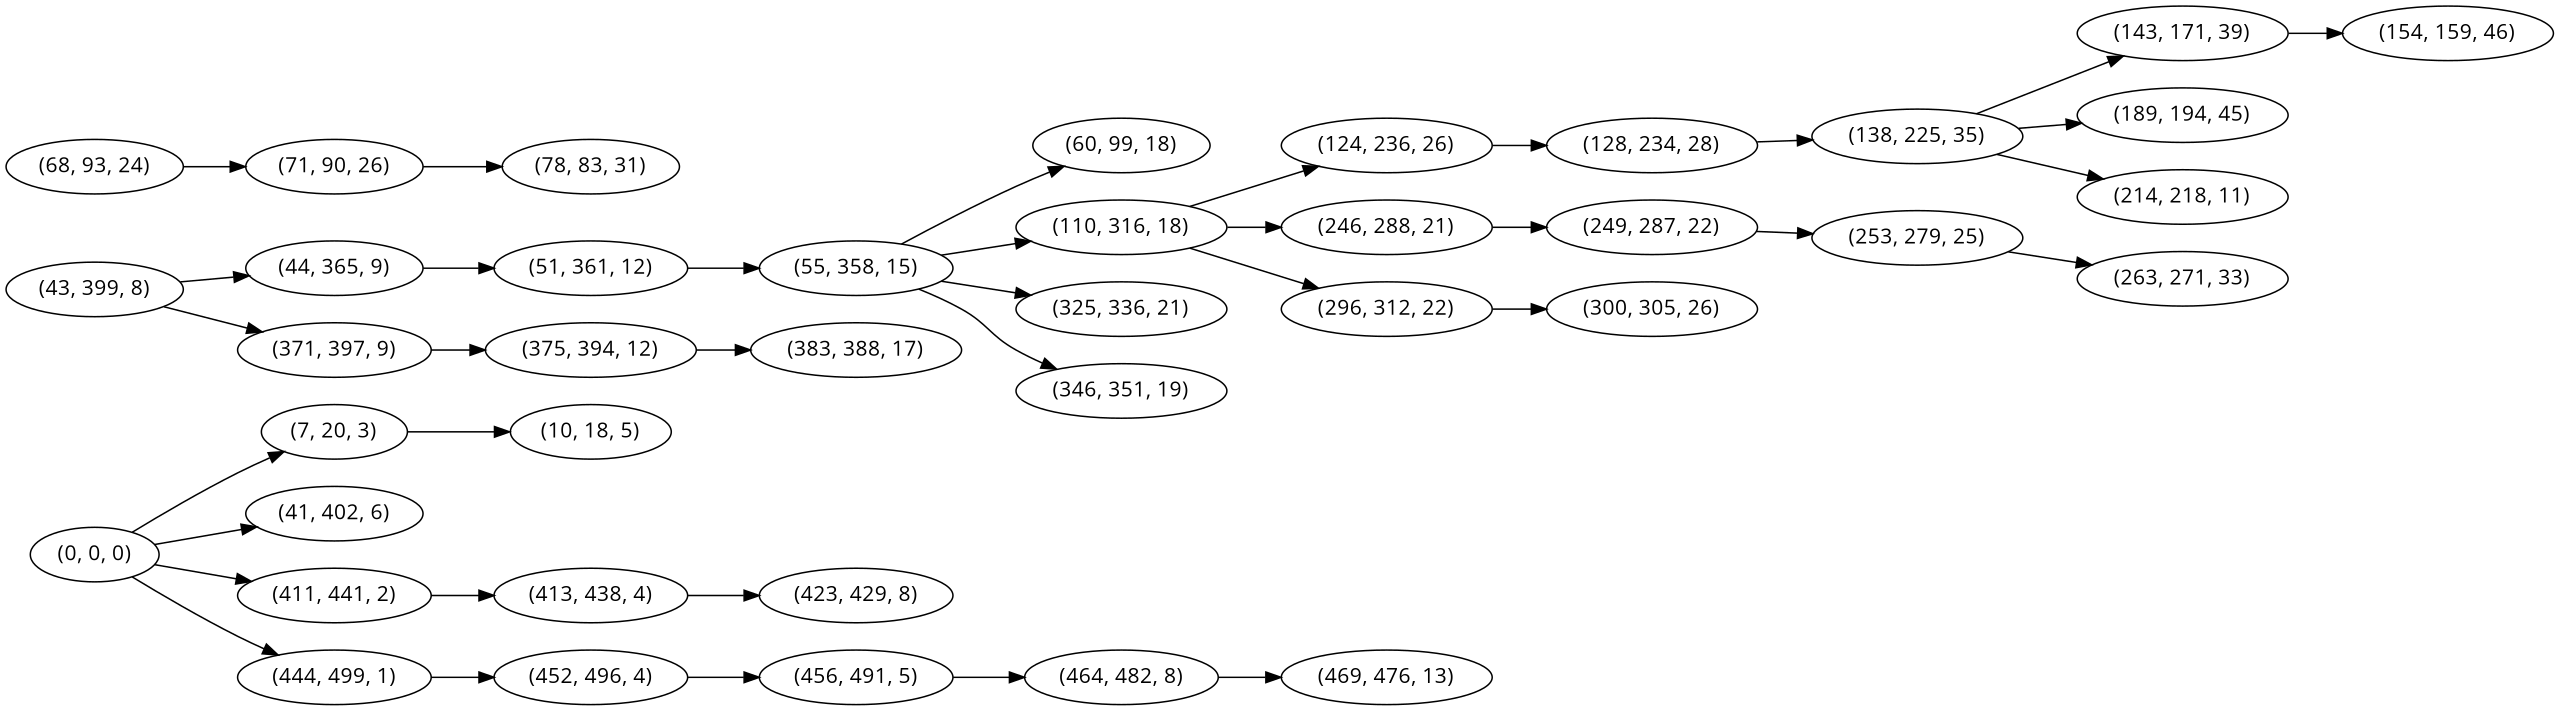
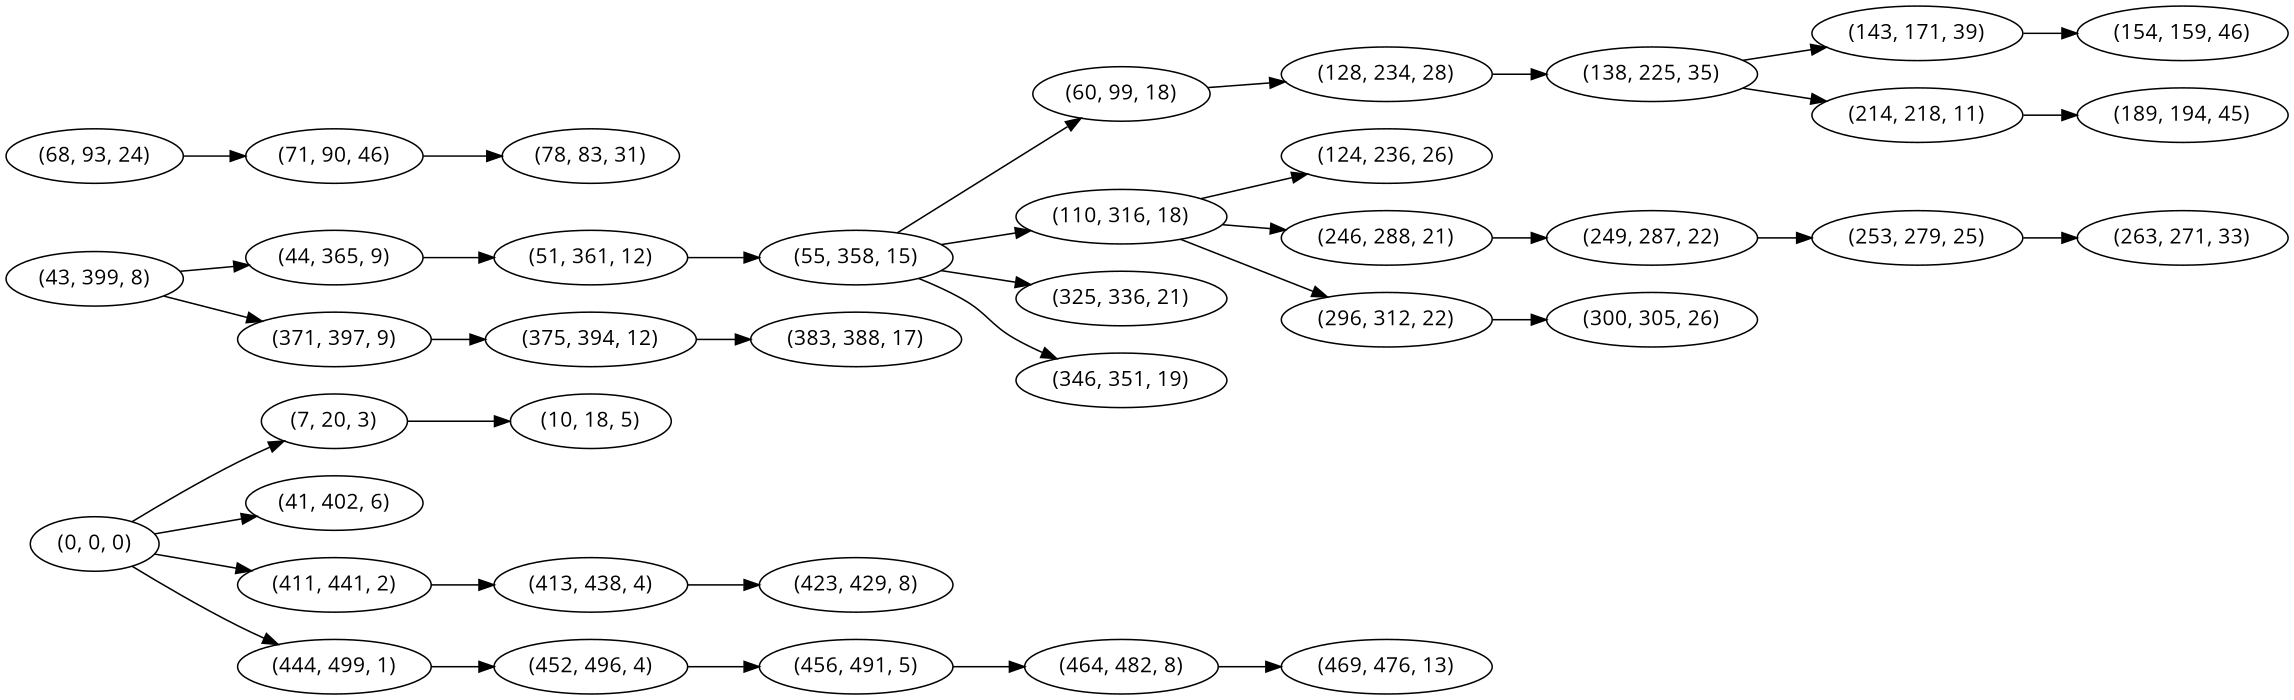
(2042, 126) -> (2043, 115)
(1512, 145) -> (1239, 85)
(334, 167) -> (334, 156)
